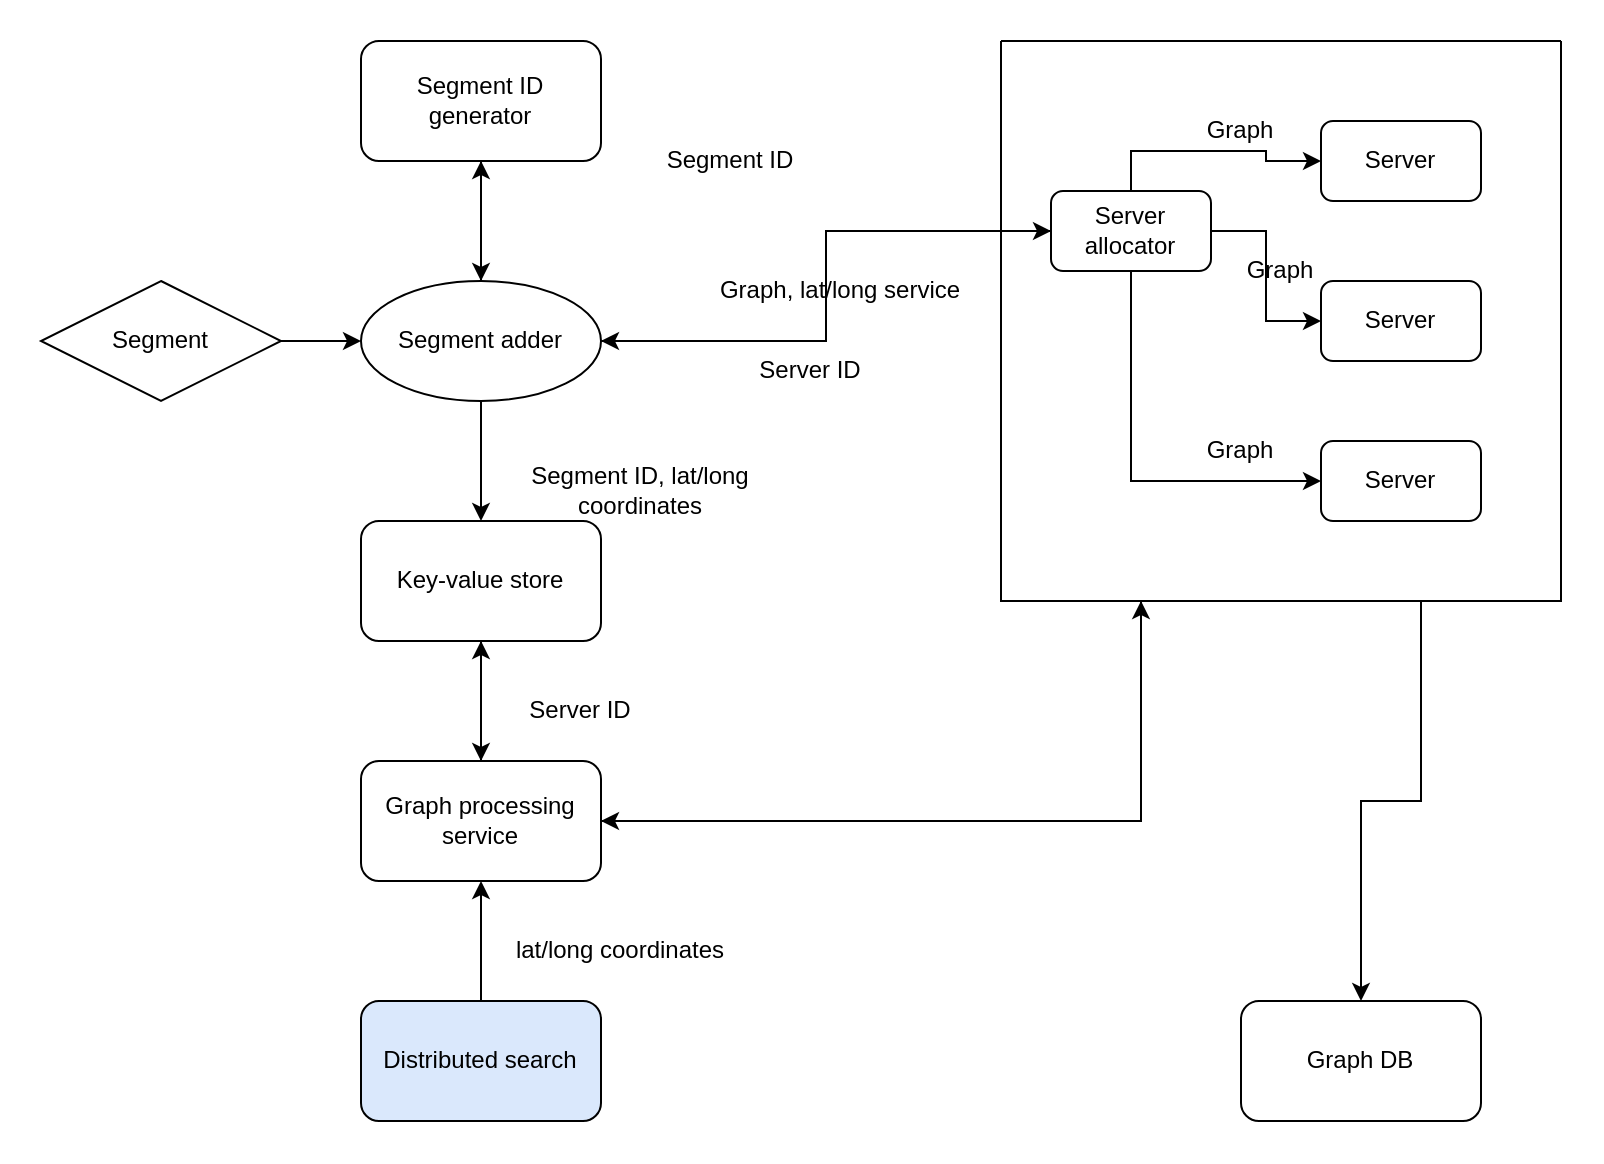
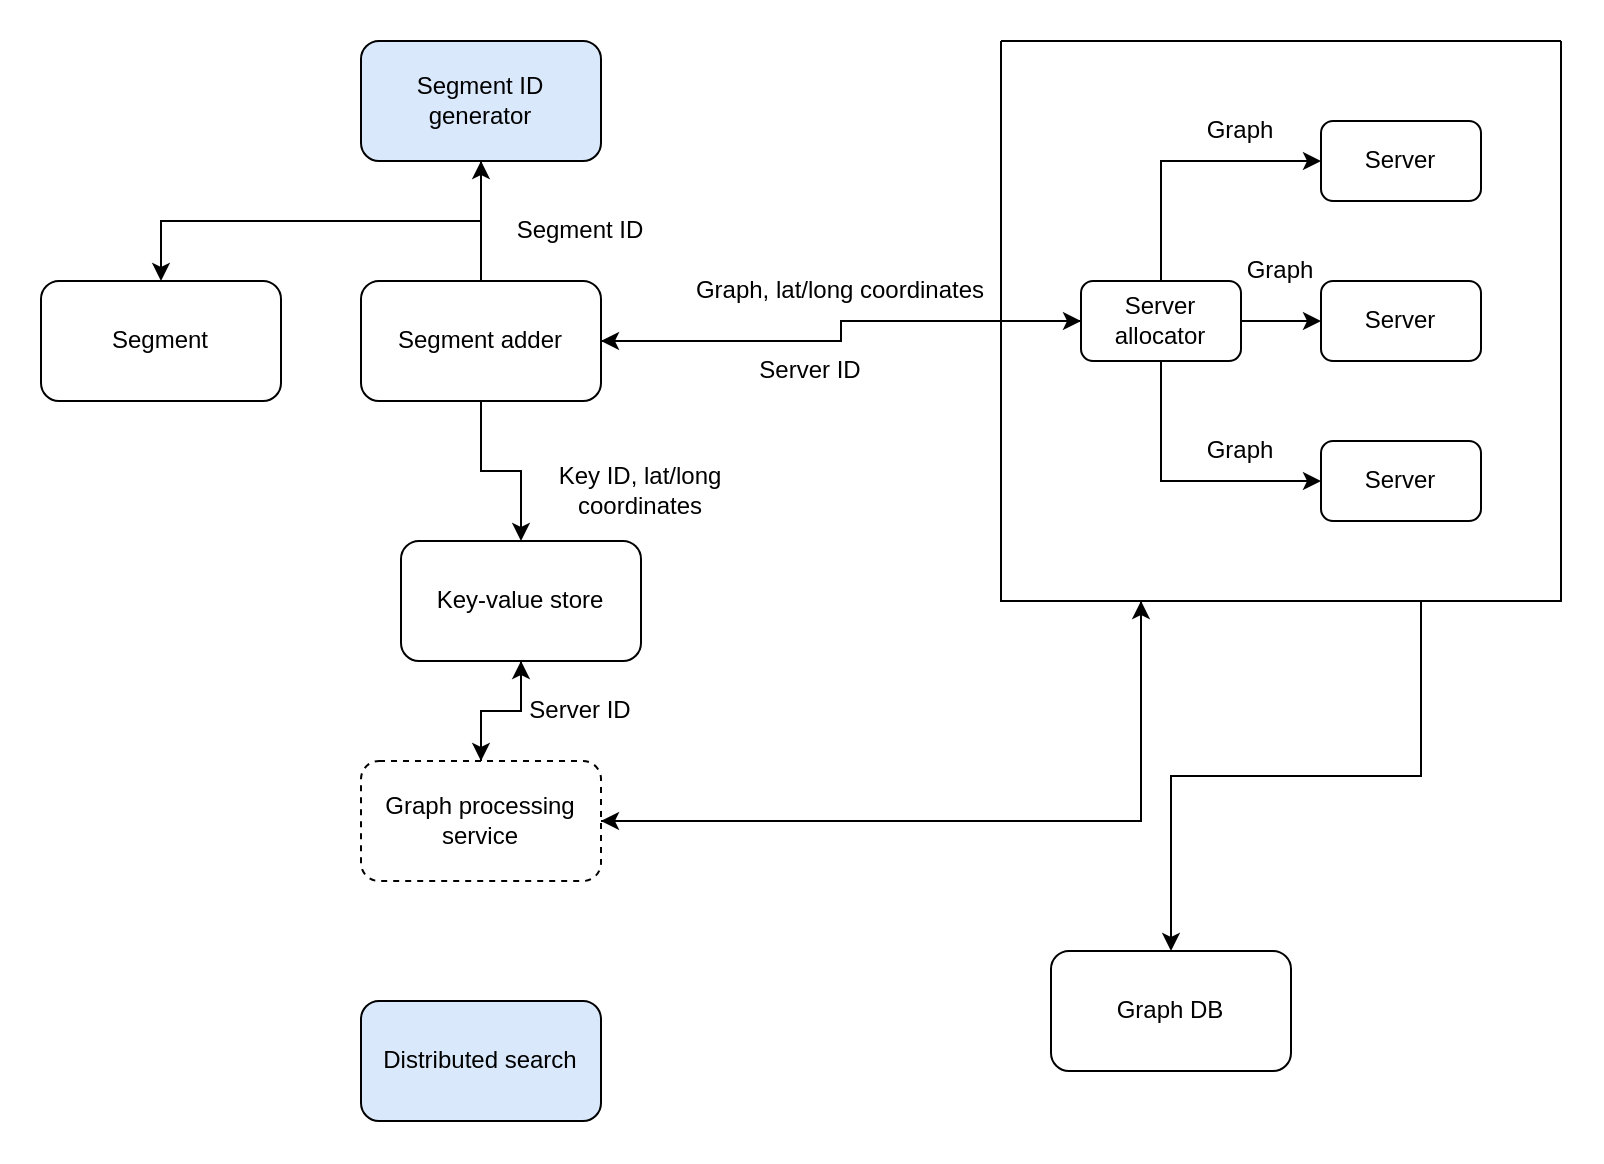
(481, 101) -> (481, 101)
(481, 161) -> (296, 221)
(731, 161) -> (581, 231)
(1131, 231) -> (1161, 321)
(841, 291) -> (841, 291)
(161, 341) -> (161, 341)
(314, 341) -> none
(481, 341) -> (481, 341)
(641, 491) -> (641, 491)
(481, 581) -> (521, 601)
(481, 821) -> (481, 821)
(481, 948) -> none
(621, 951) -> none
(1361, 1061) -> (1171, 1011)
